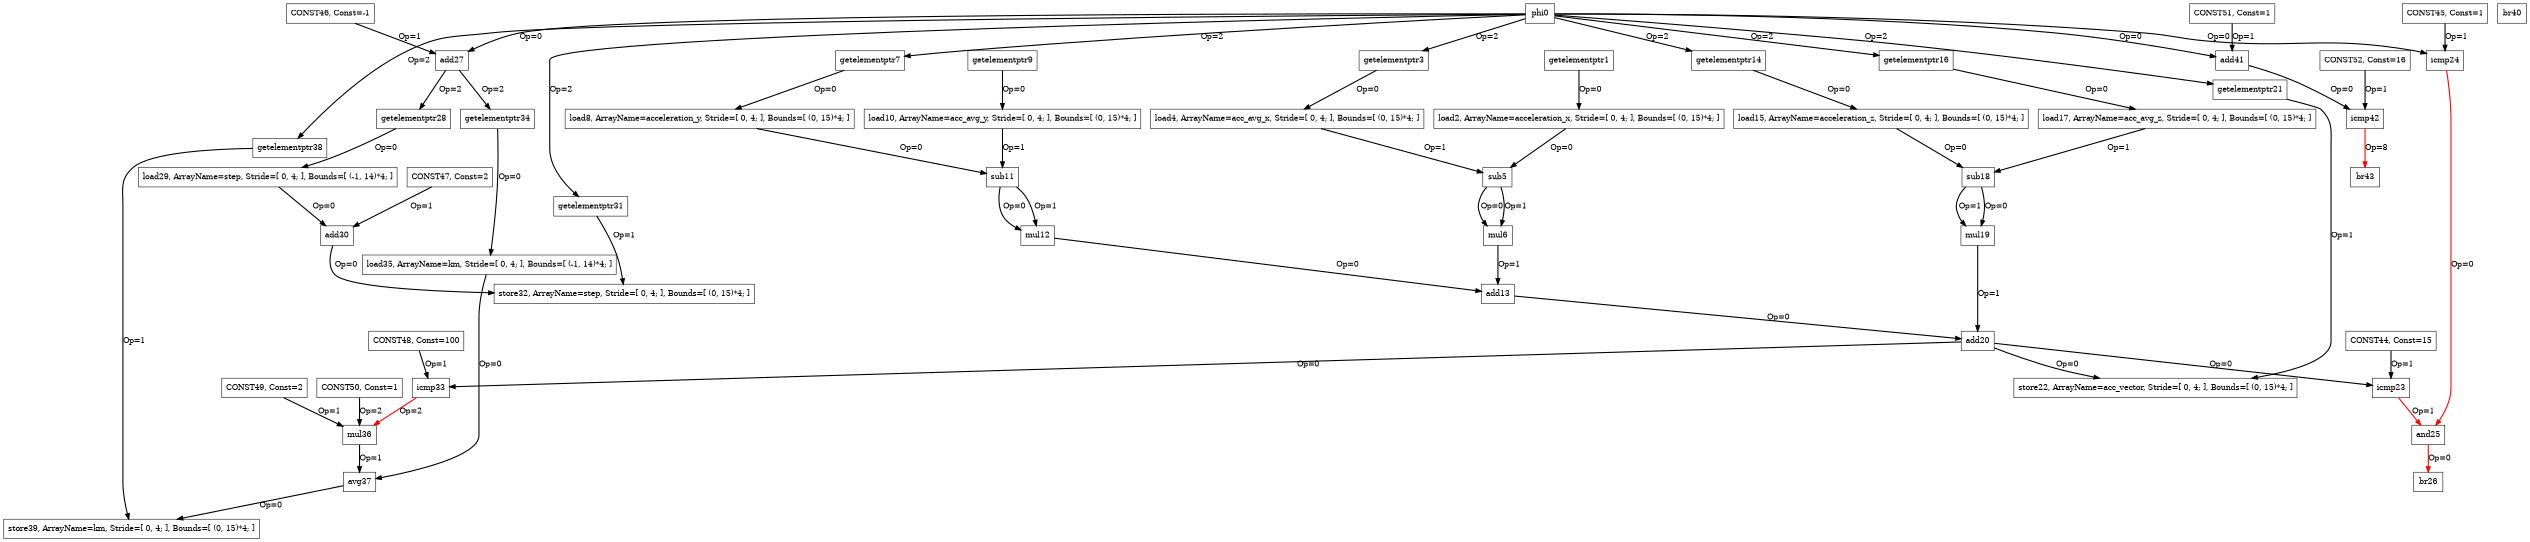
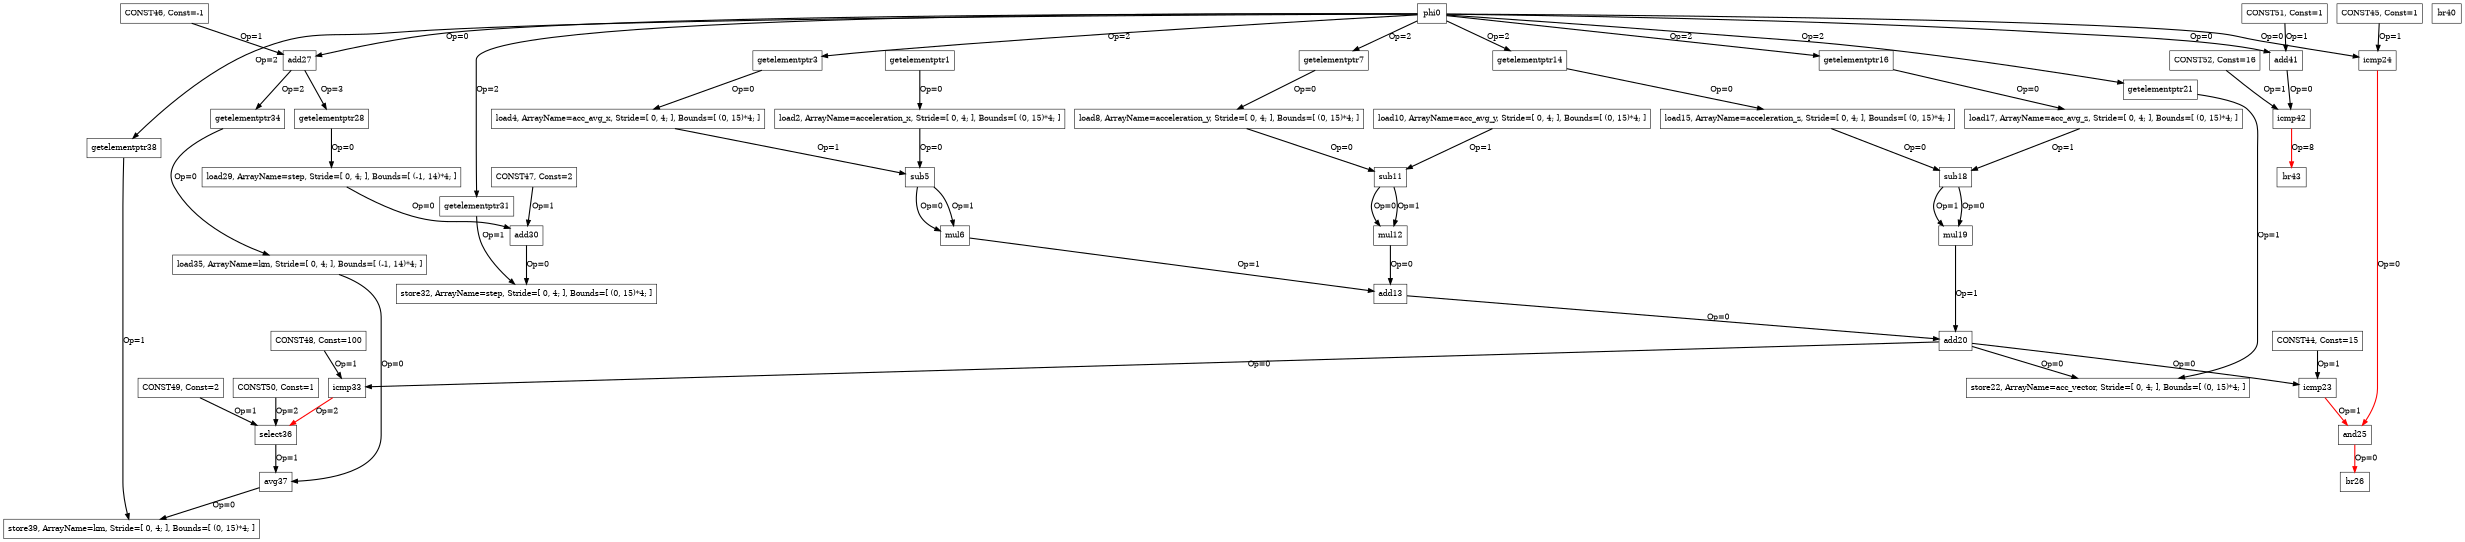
(1002, 61) -> none
(450, 90) -> (332, 90)
(360, 435) -> (276, 435)
